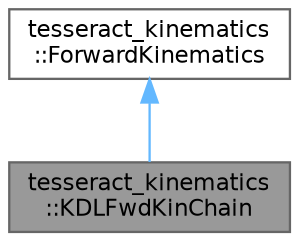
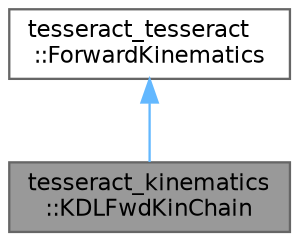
(150, 44) -> (150, 44)
